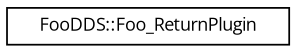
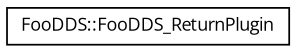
(148, 26) -> (148, 26)
